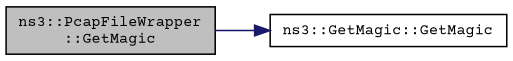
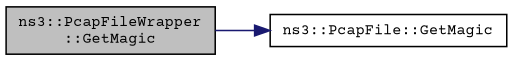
(388, 31) -> (388, 31)
